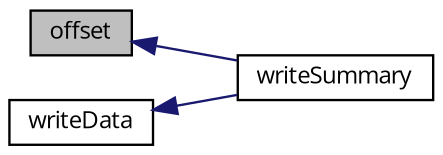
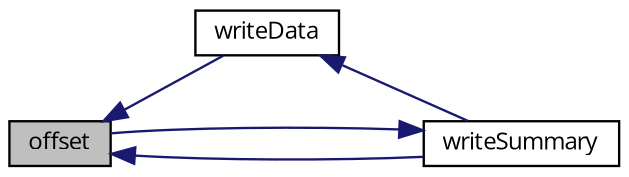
none -> (174, 83)
none -> (255, 128)
